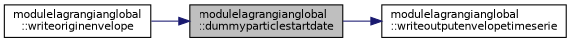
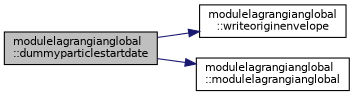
(165, 21) -> (173, 35)
(474, 21) -> (273, 74)
